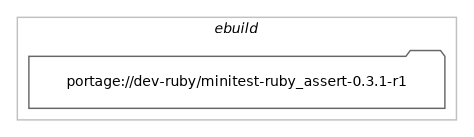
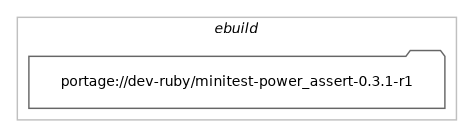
(237, 82) -> (237, 82)
